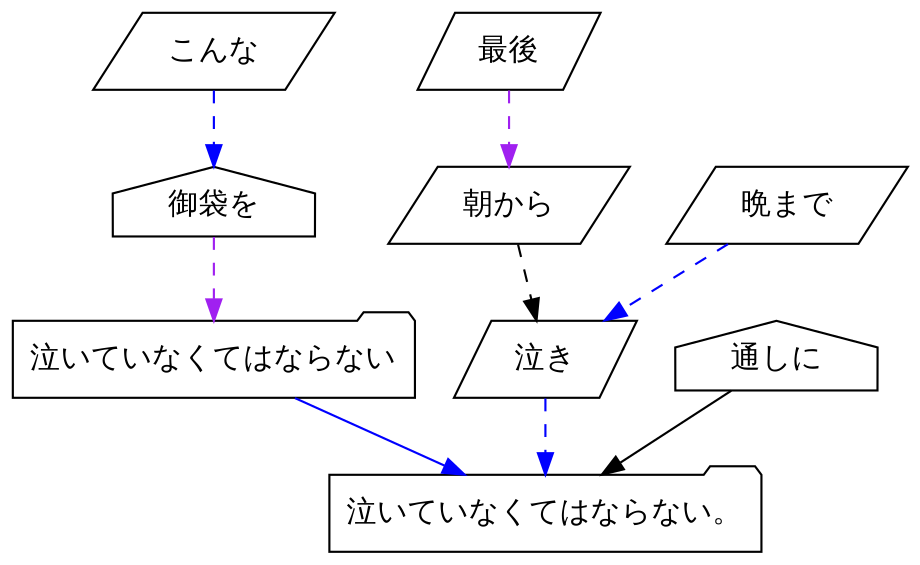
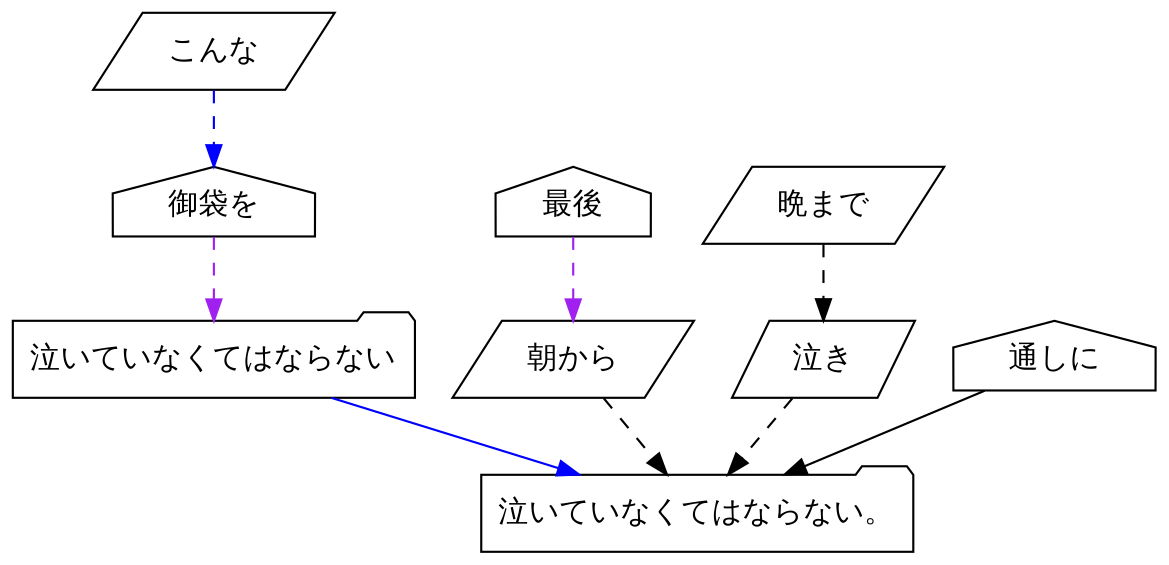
(509, 51) -> (573, 205)
(525, 272) -> (629, 428)
(676, 277) -> (823, 272)
(545, 426) -> (767, 428)
